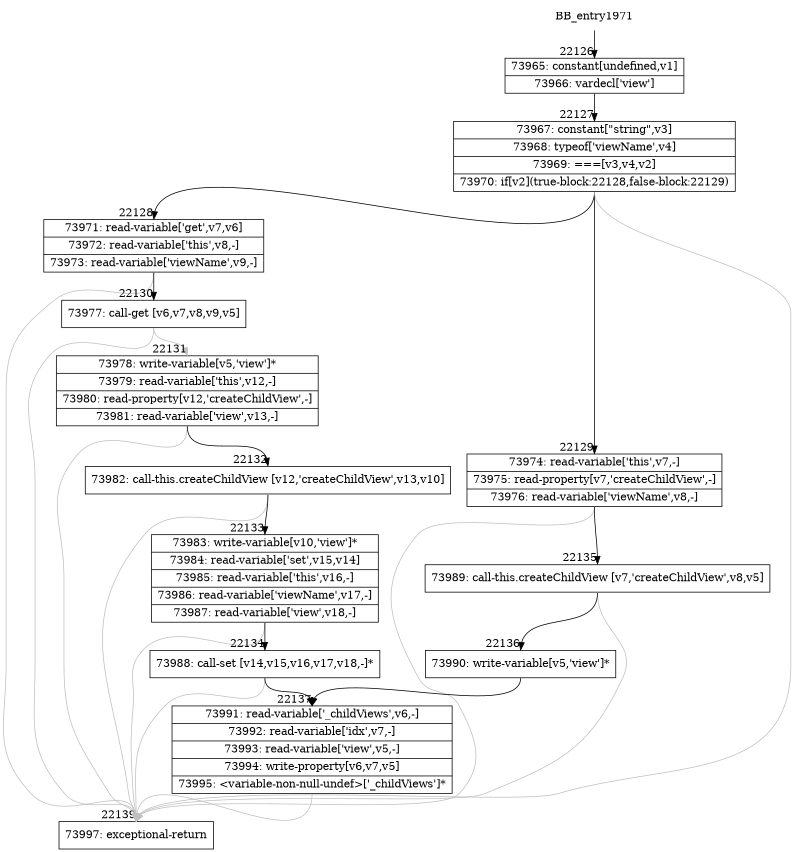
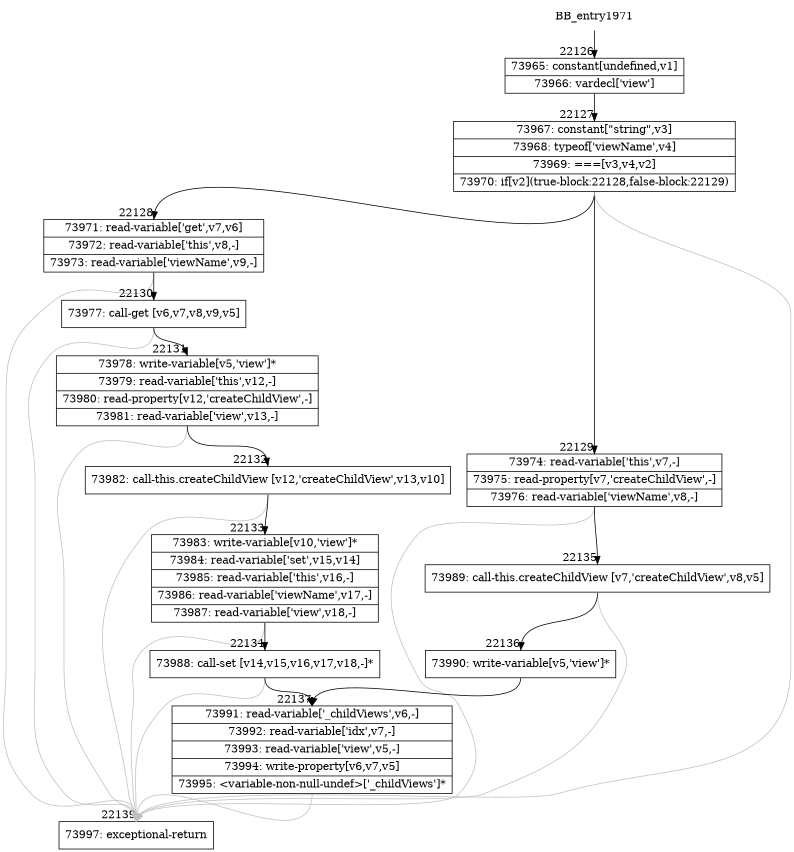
(167, 341) -> (167, 341)
